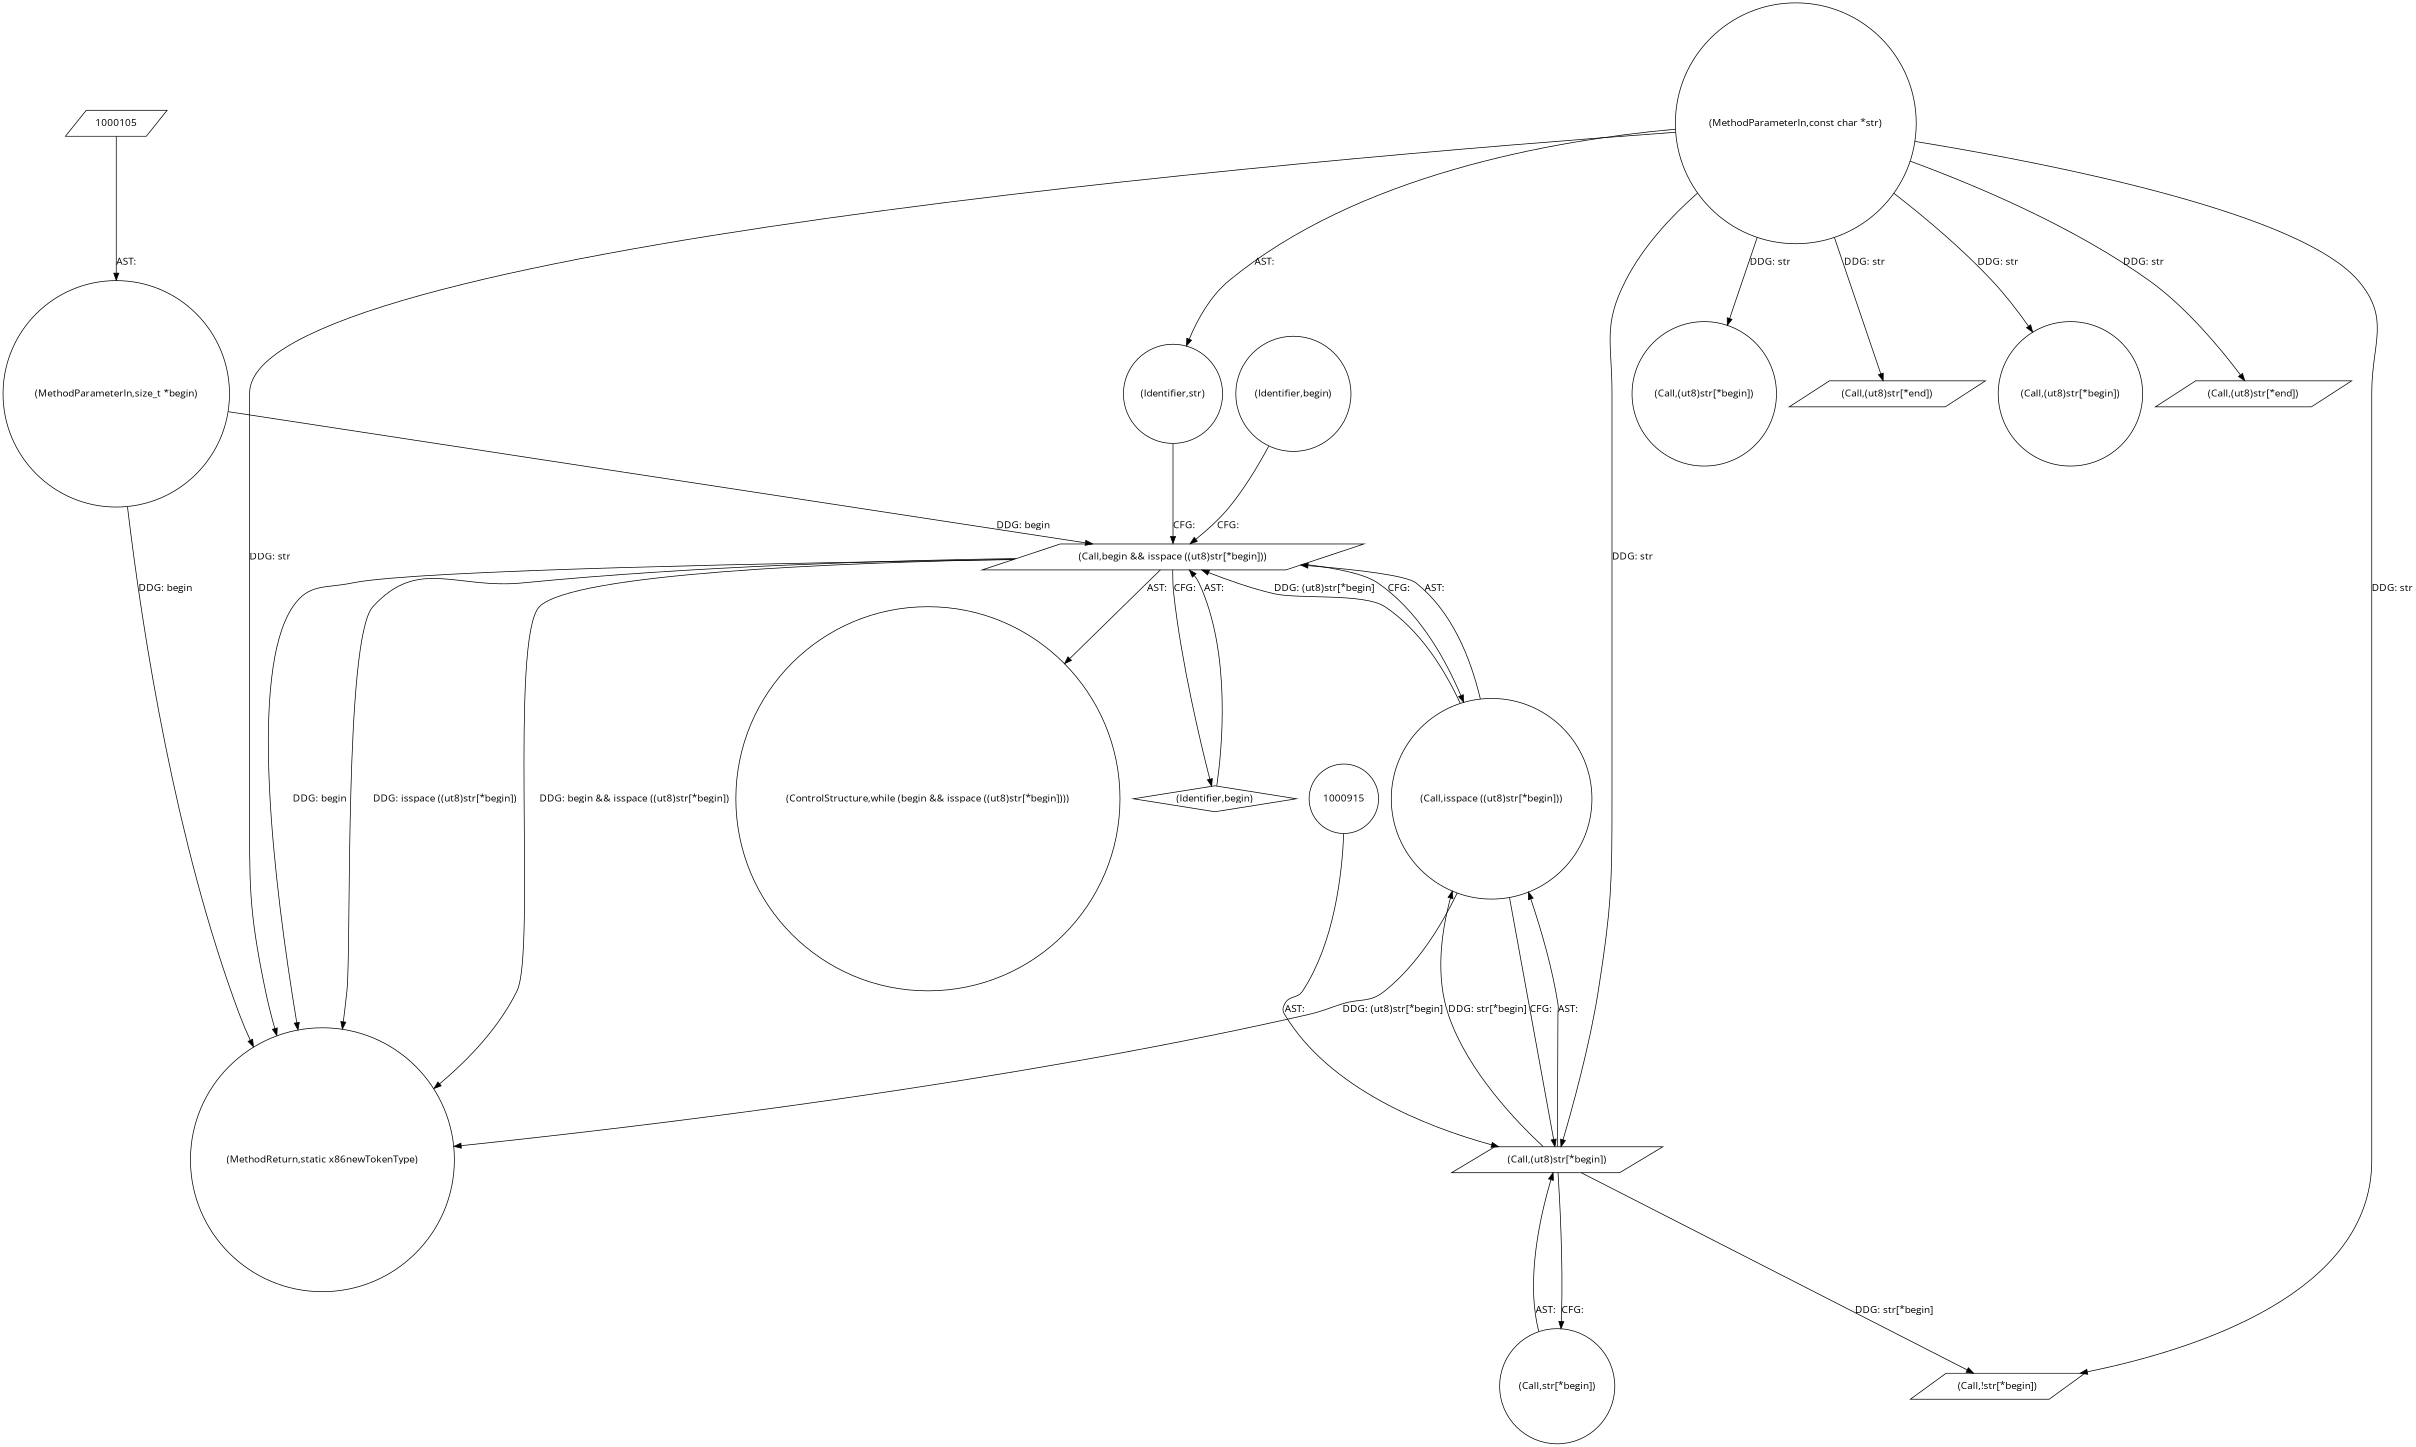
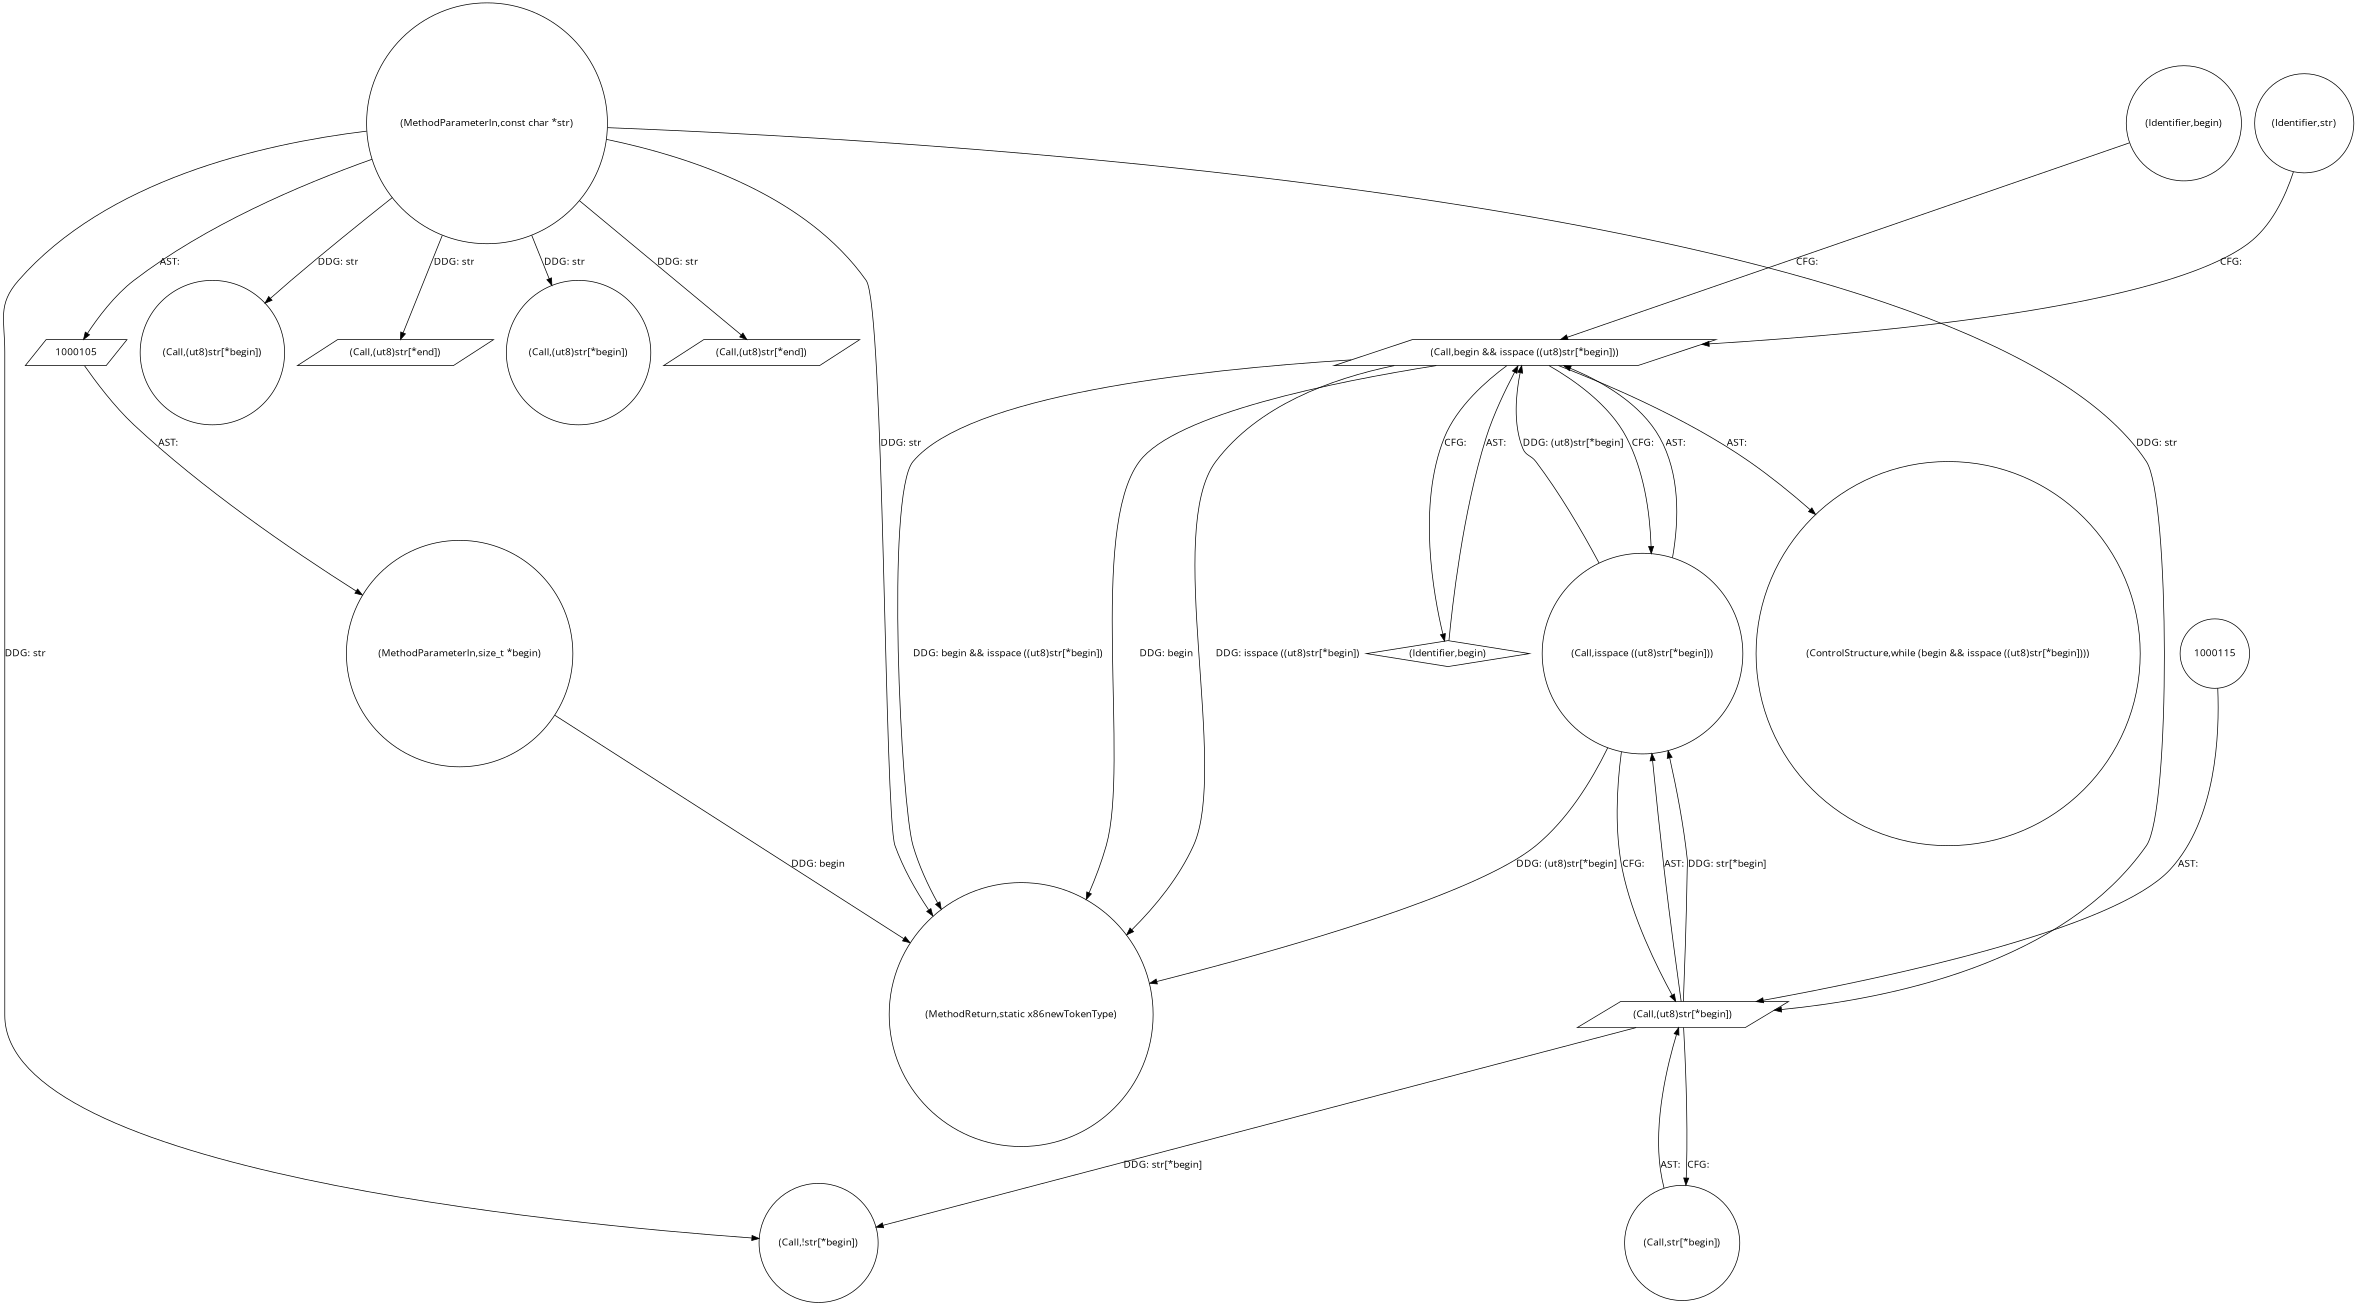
(1407, 185) -> (217, 227)
(657, 477) -> none
(1344, 799) -> (2215, 654)
(1998, 1386) -> (819, 1243)
